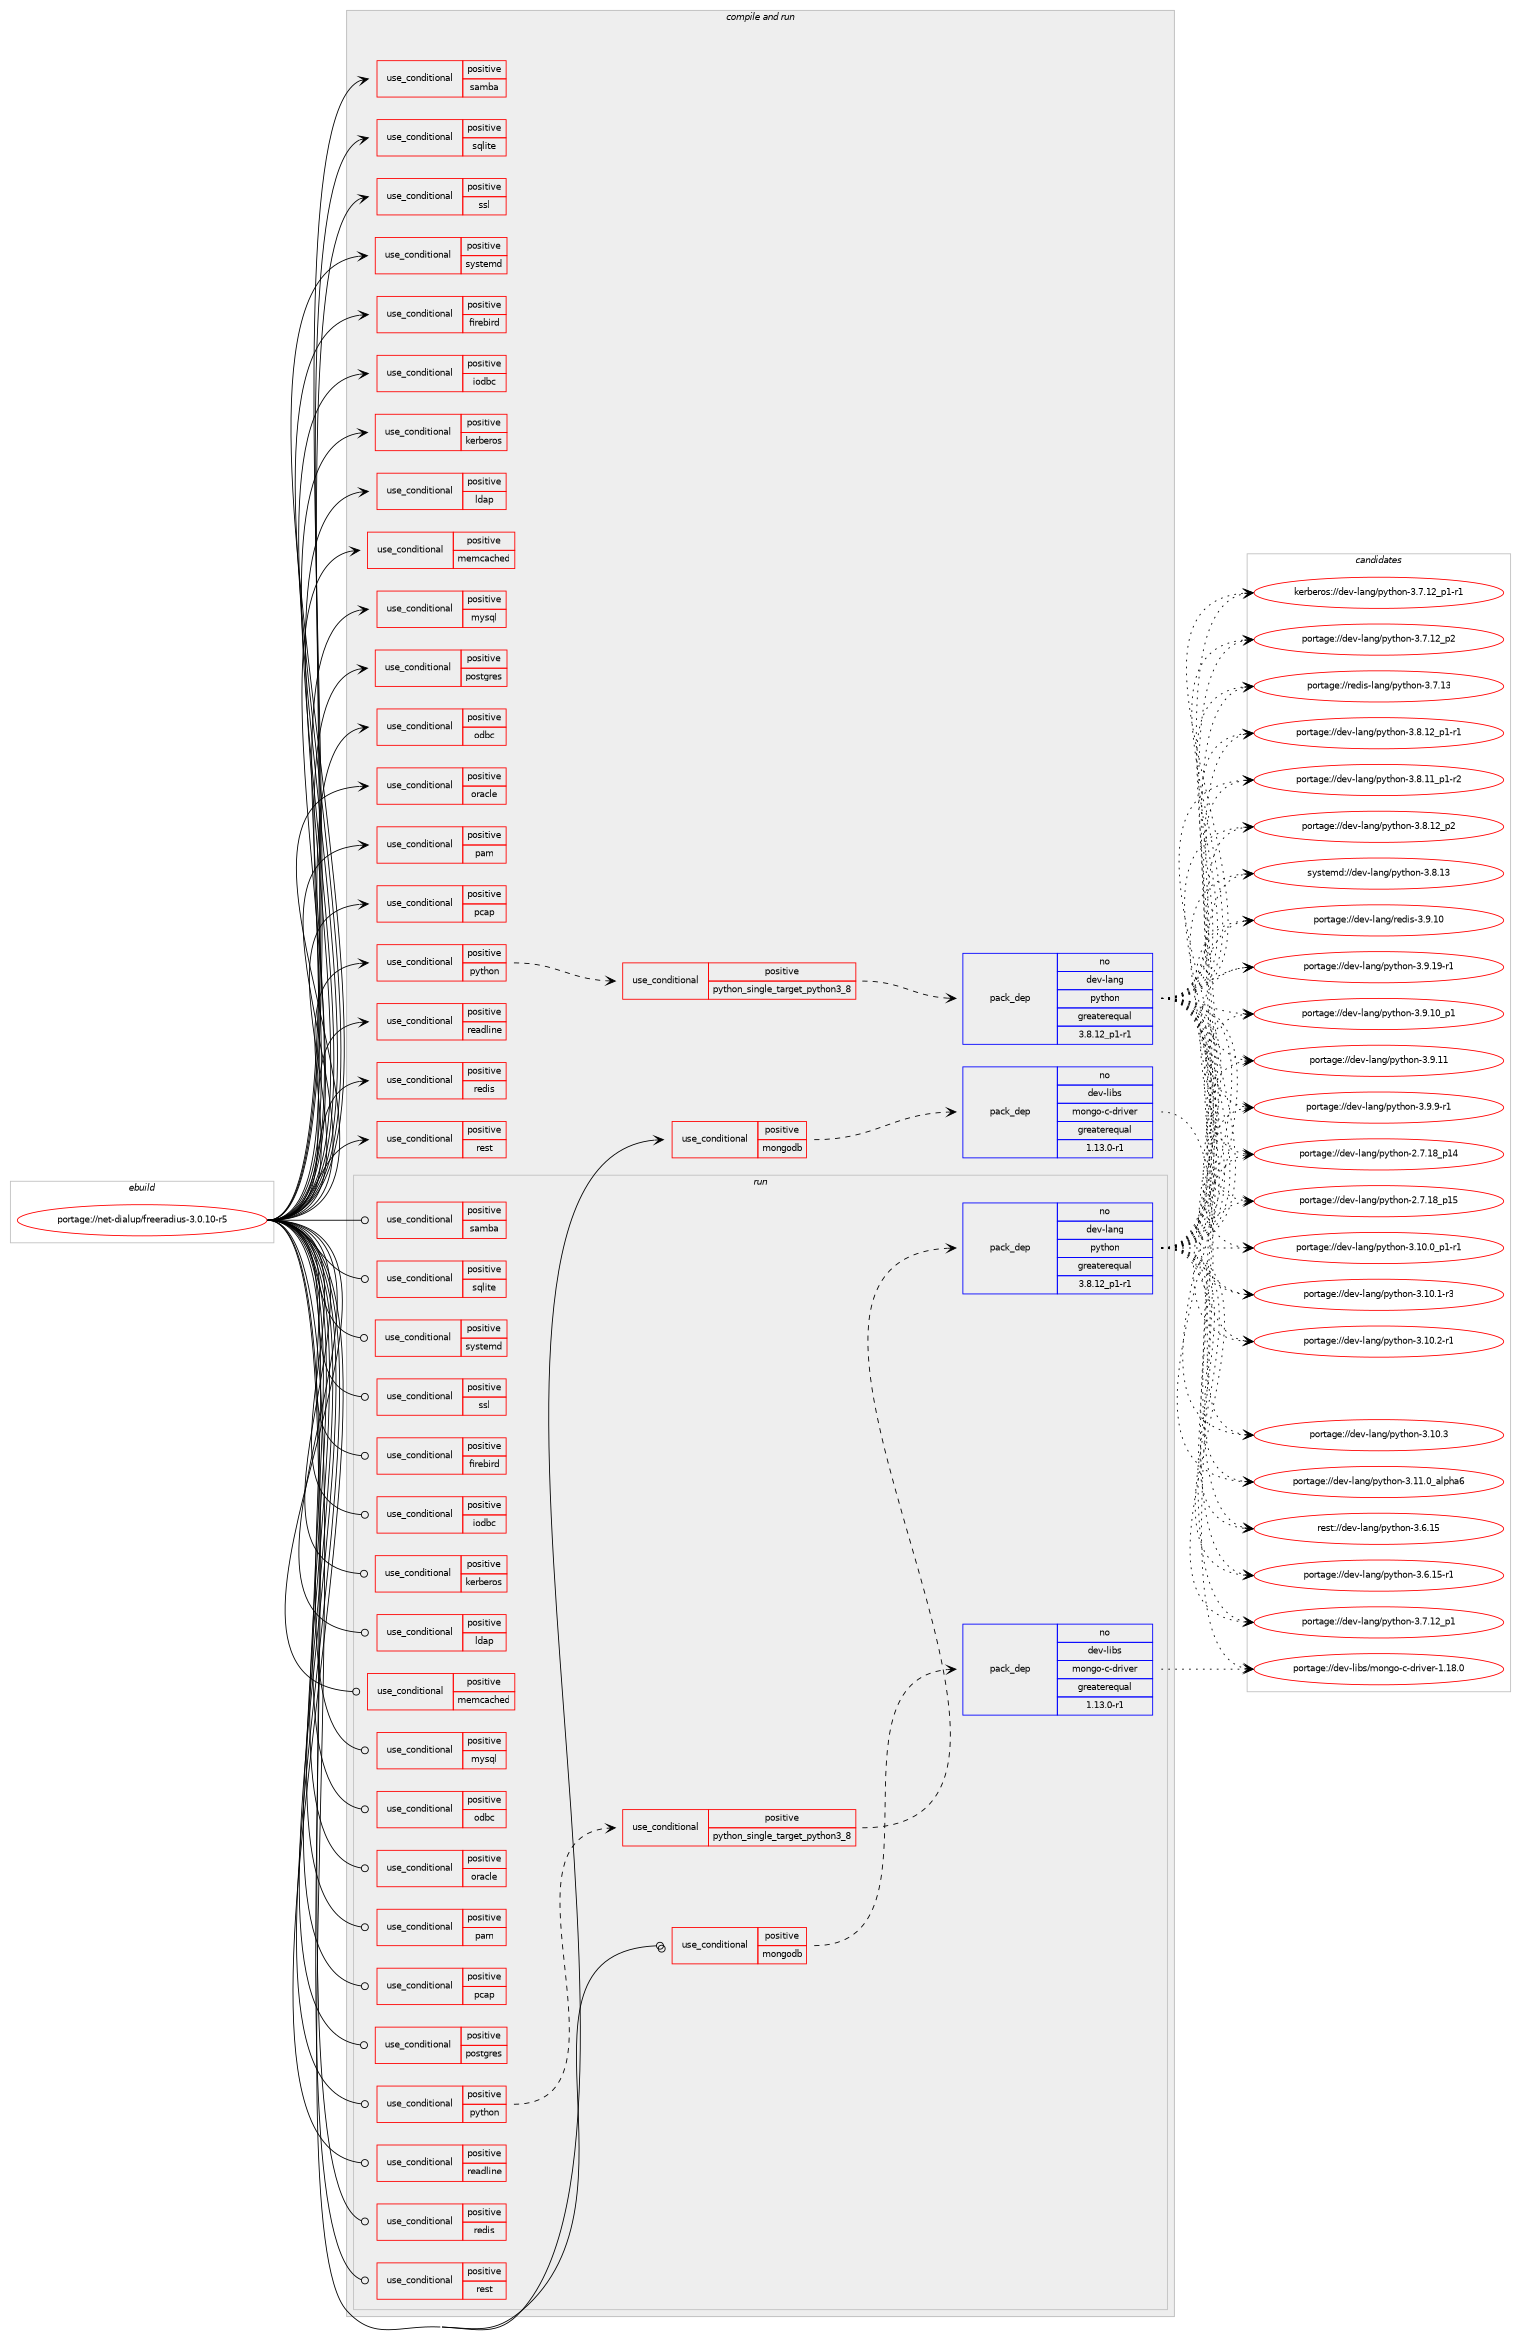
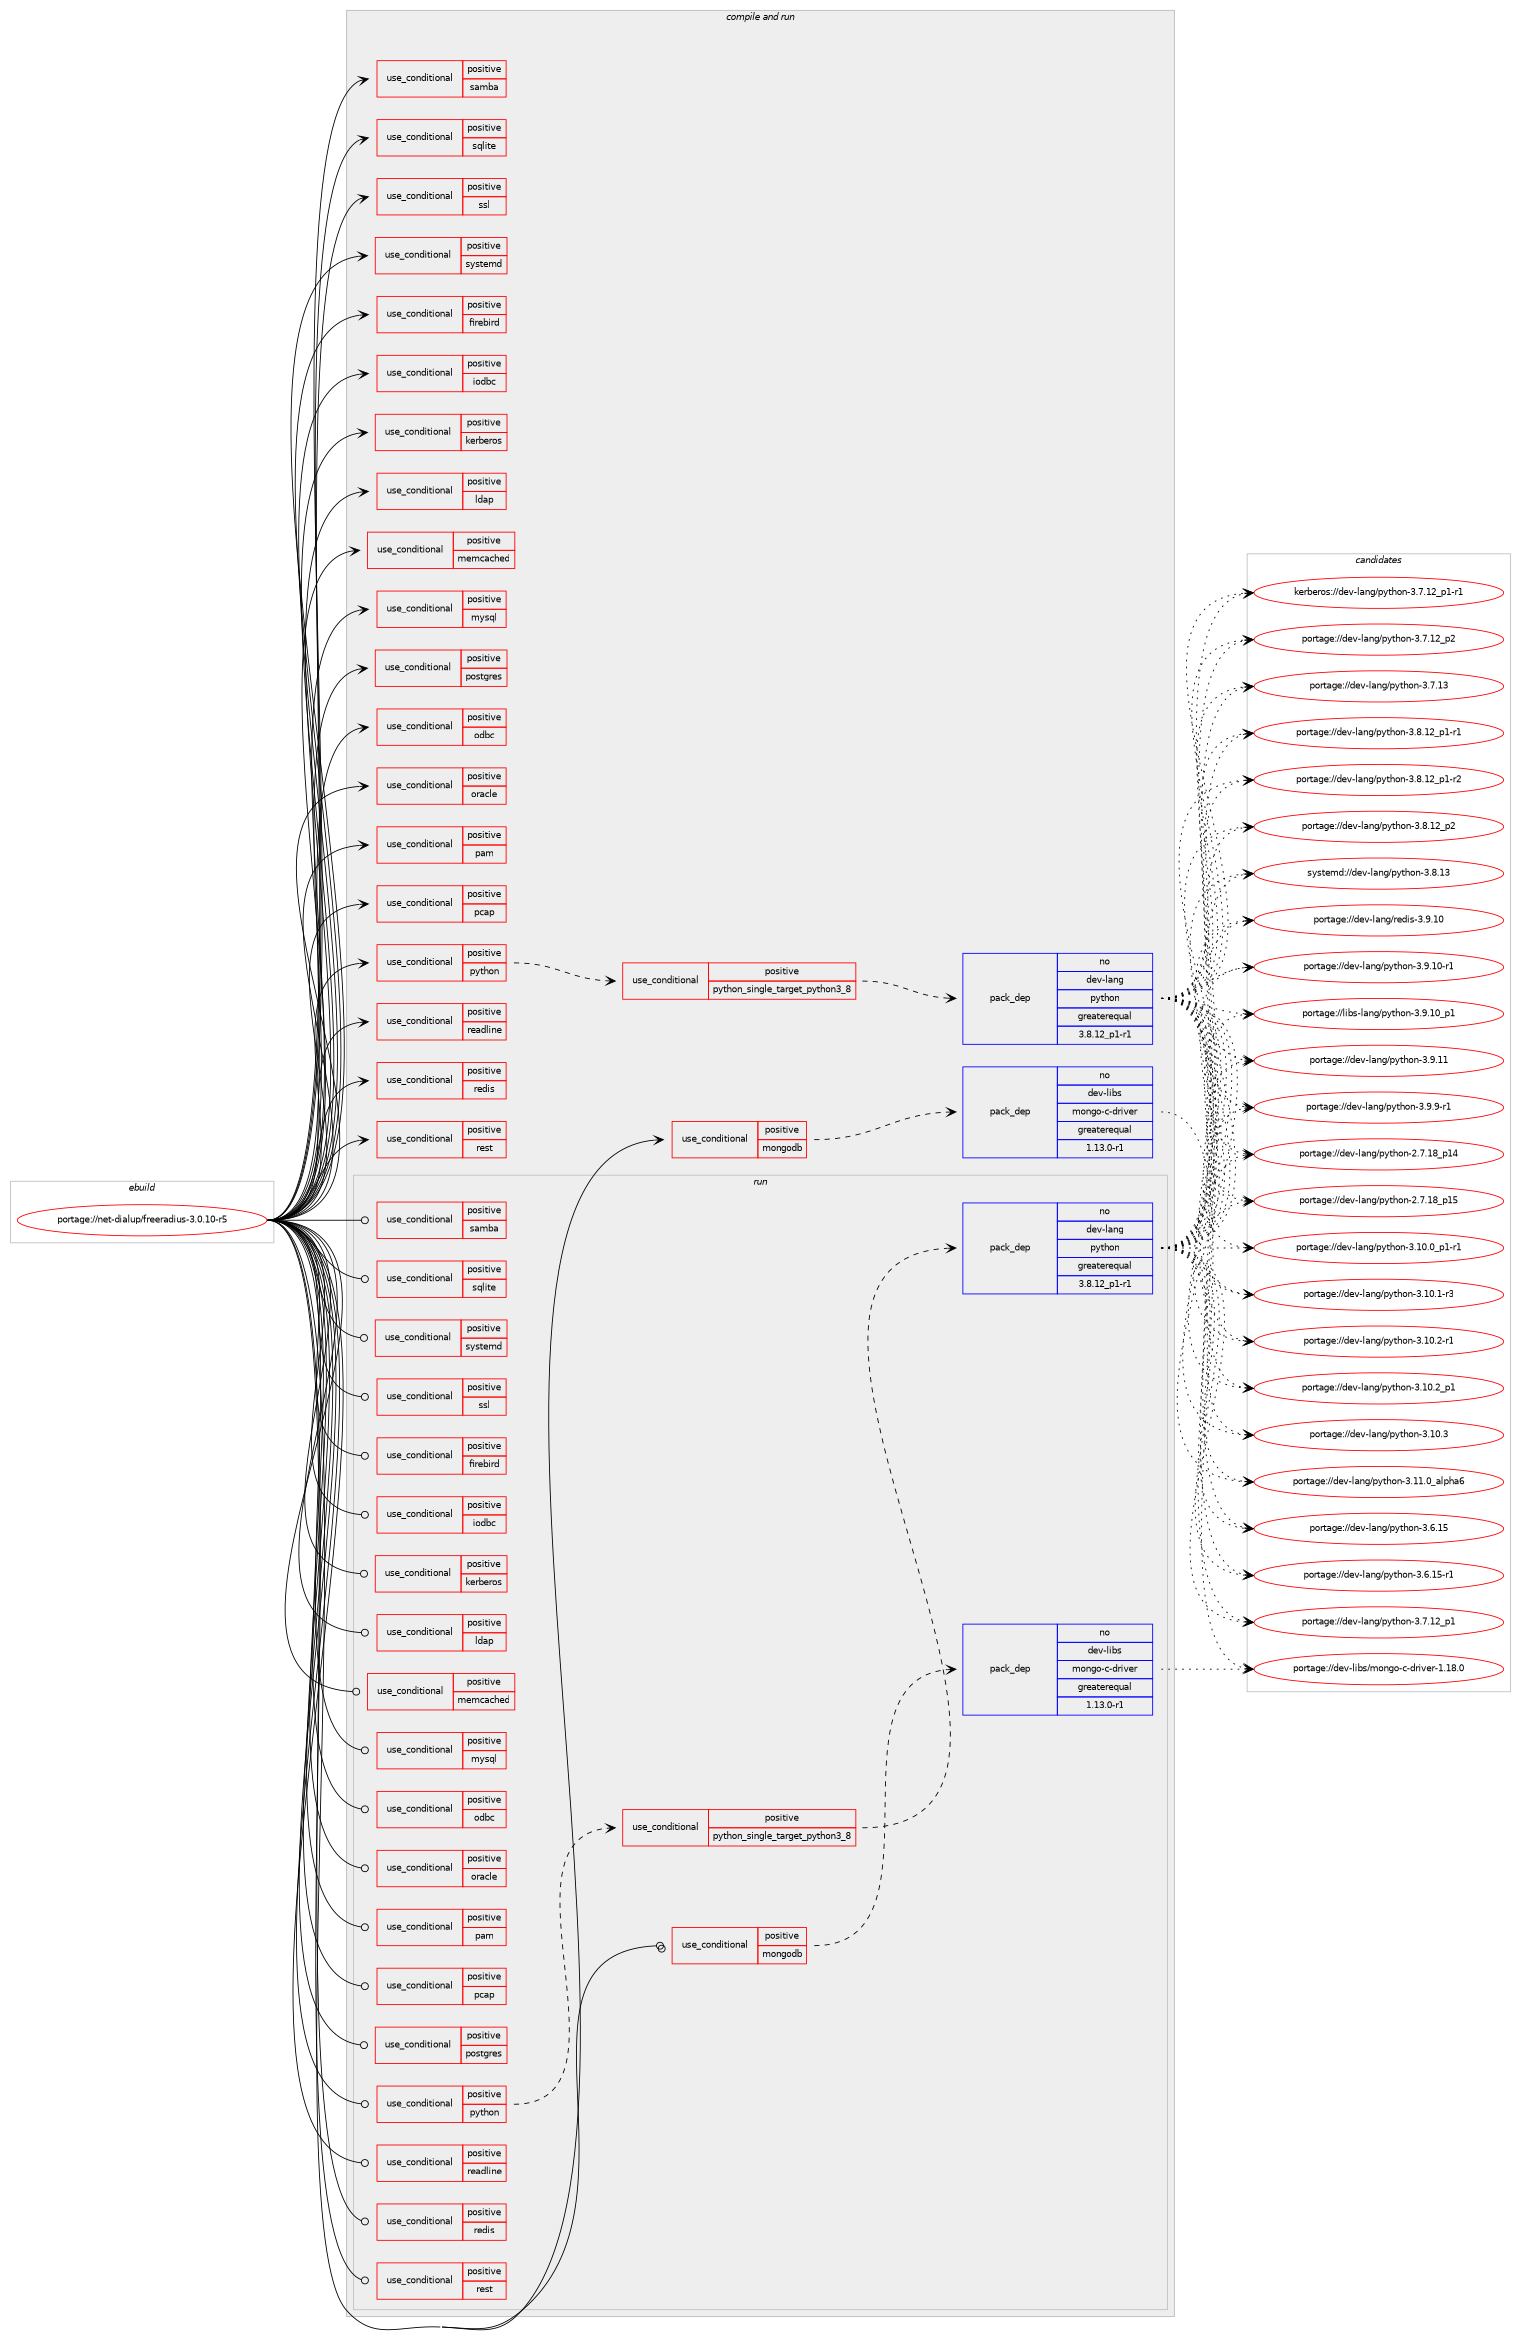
(1379, 686) -> (1379, 686)
(1379, 780) -> (1379, 780)
(1379, 967) -> (1379, 967)
(1379, 1014) -> (1379, 1014)
none -> (1379, 1388)
(1379, 1529) -> (1379, 1529)
